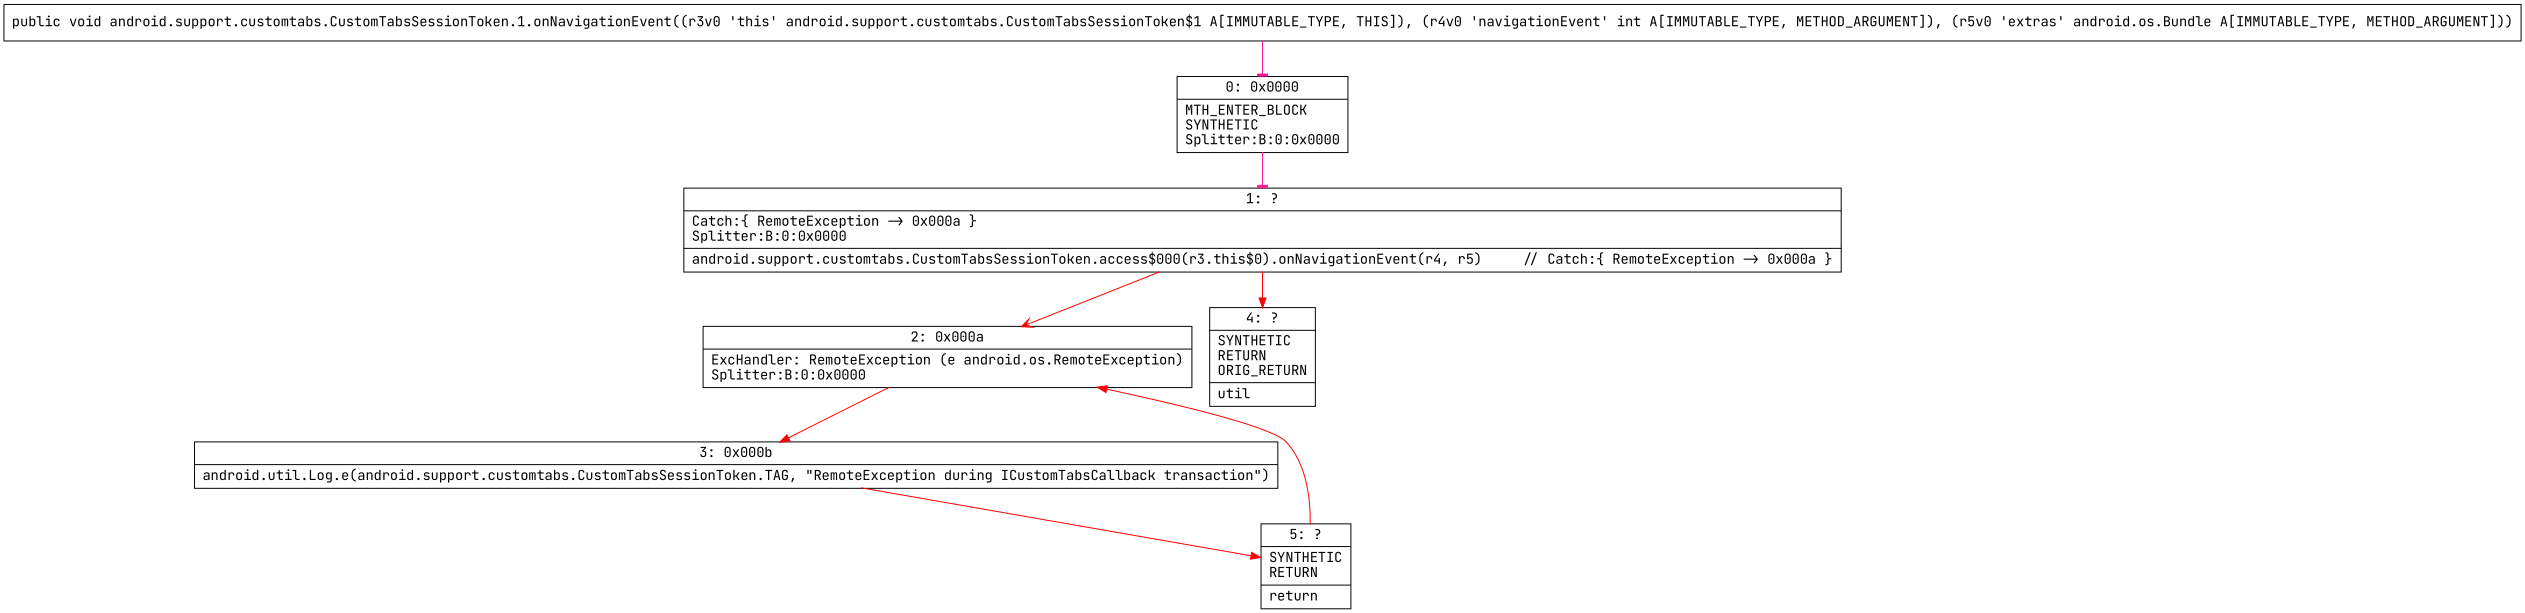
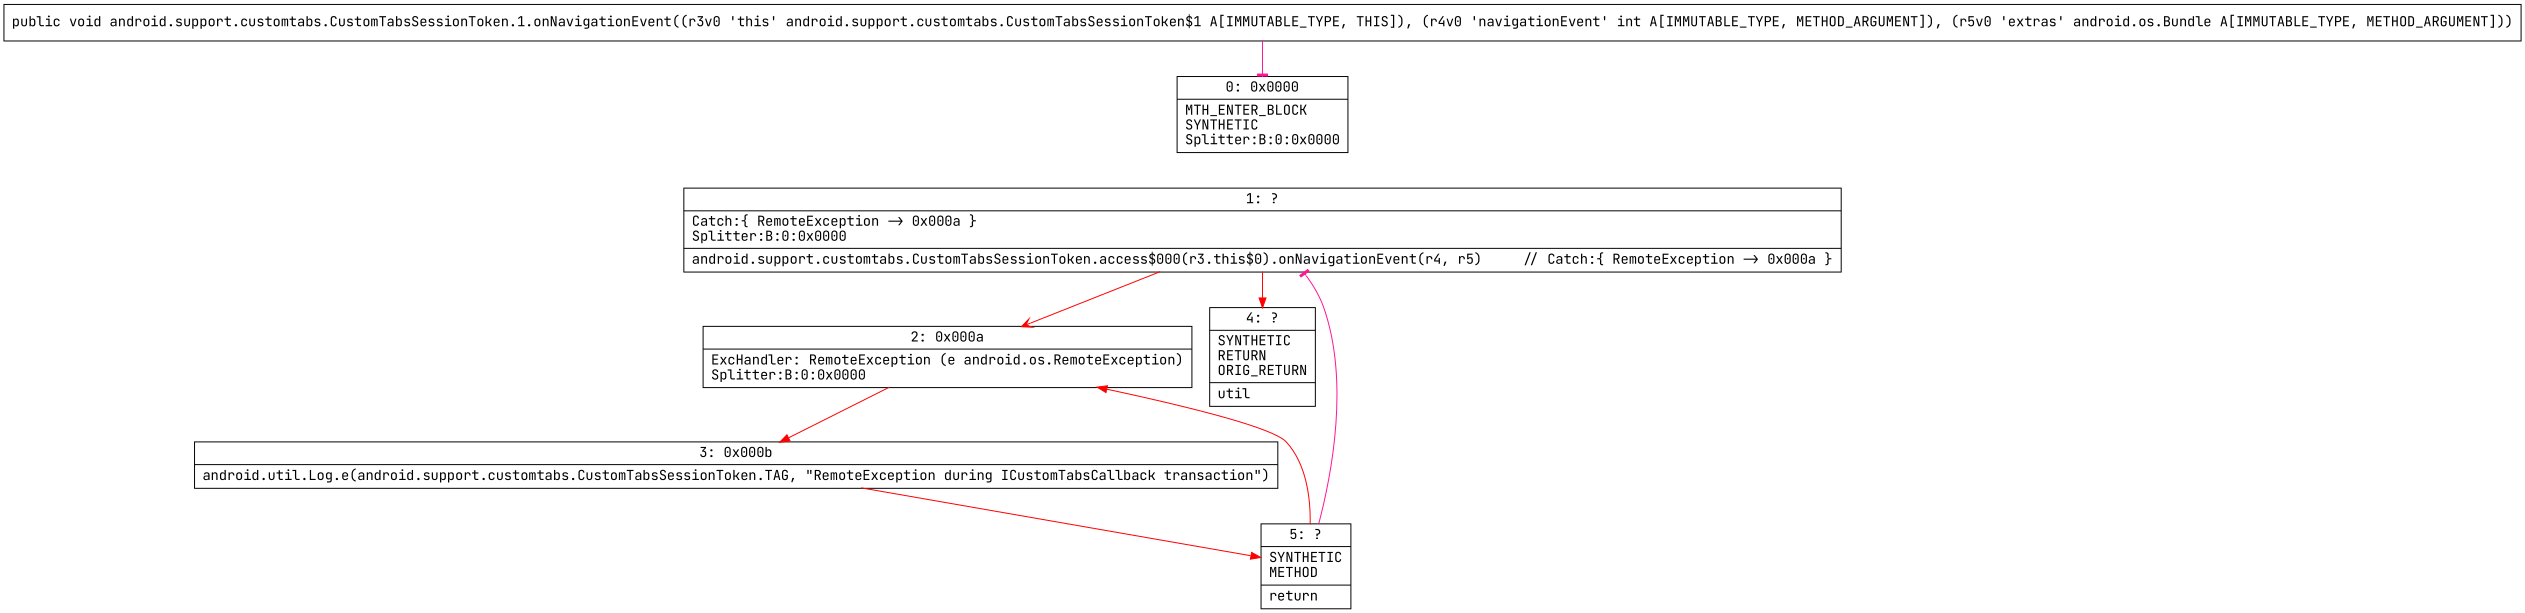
(1263, 168) -> (1337, 398)
(1294, 573) -> (1294, 573)
